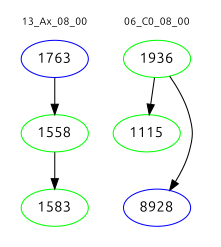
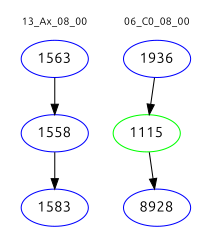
(55, 59) -> (55, 59)
(157, 59) -> (157, 59)
(192, 128) -> (151, 165)
(55, 133) -> (55, 133)
(55, 208) -> (55, 208)
